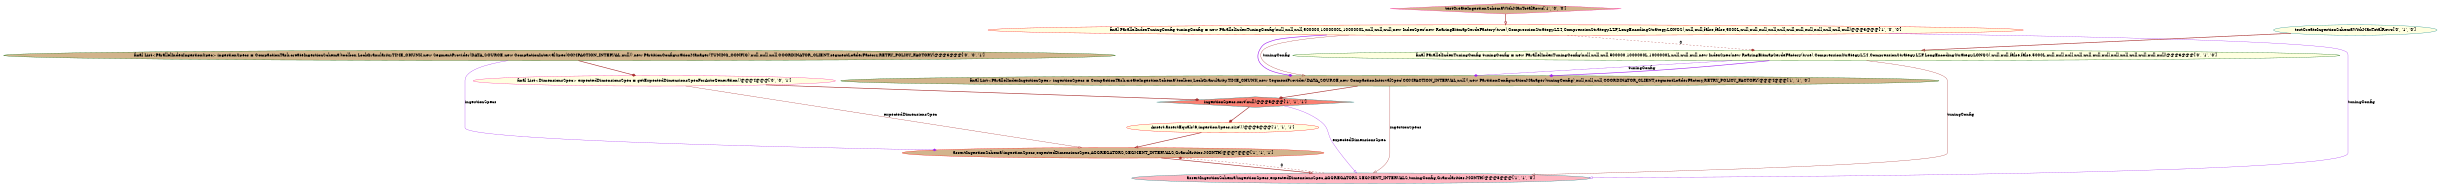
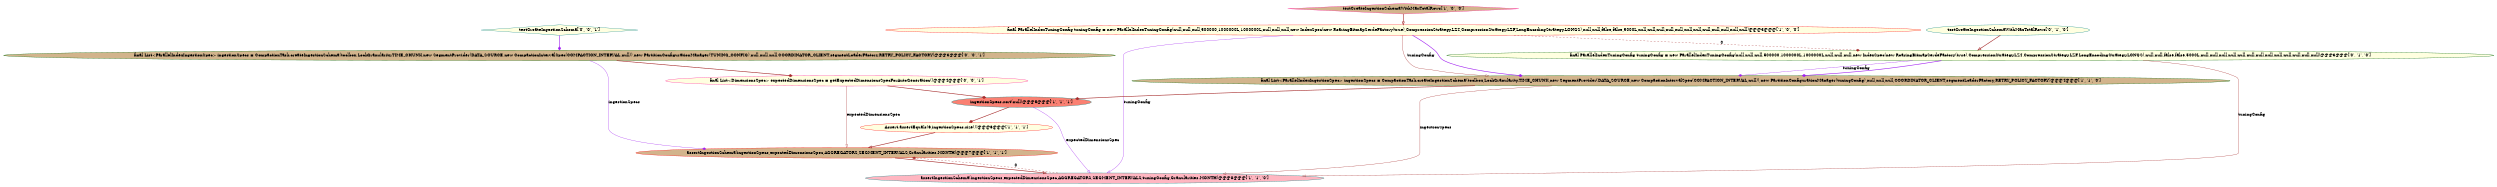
none -> (560, 30)
(1255, 102) -> (1022, 102)
